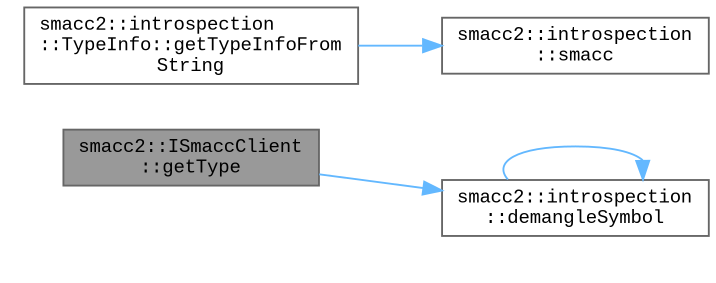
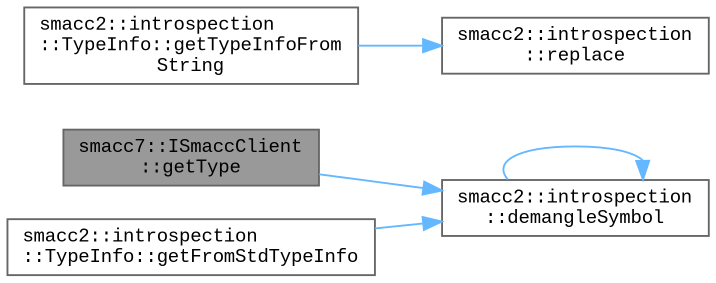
(575, 46) -> (575, 46)
(191, 158) -> (191, 158)
none -> (191, 247)
